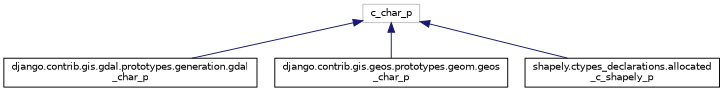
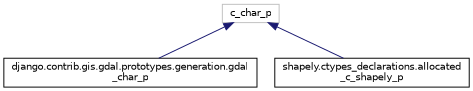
(391, 73) -> none
